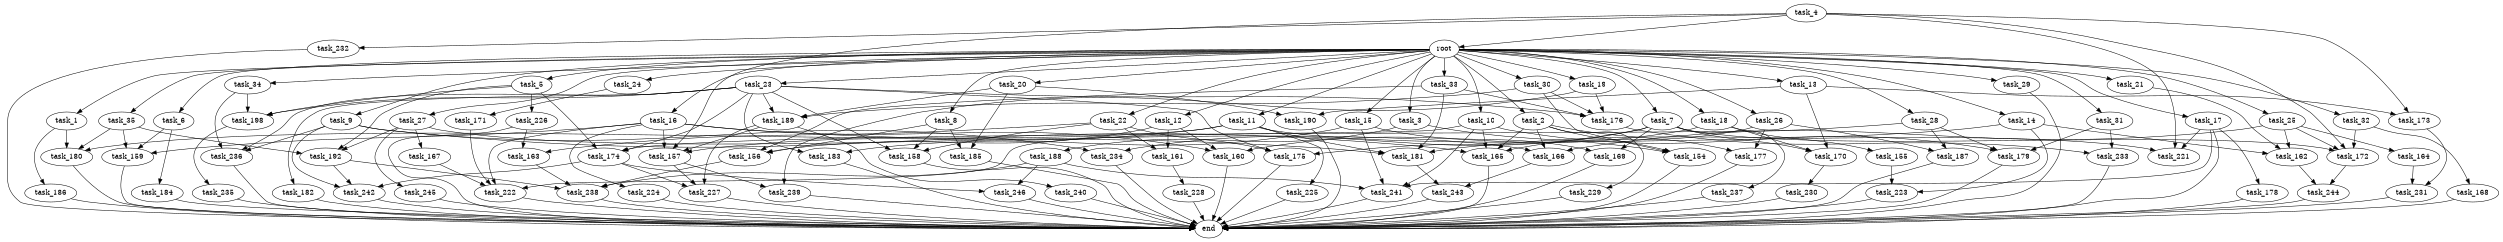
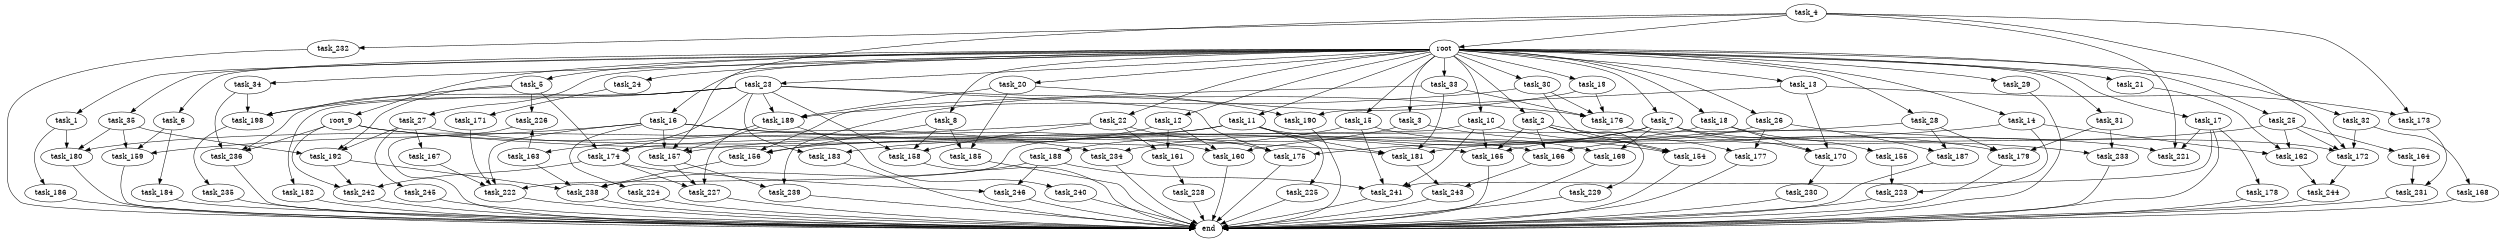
(341, 121) -> (341, 121)
(525, 136) -> (530, 145)
(1727, 193) -> none
